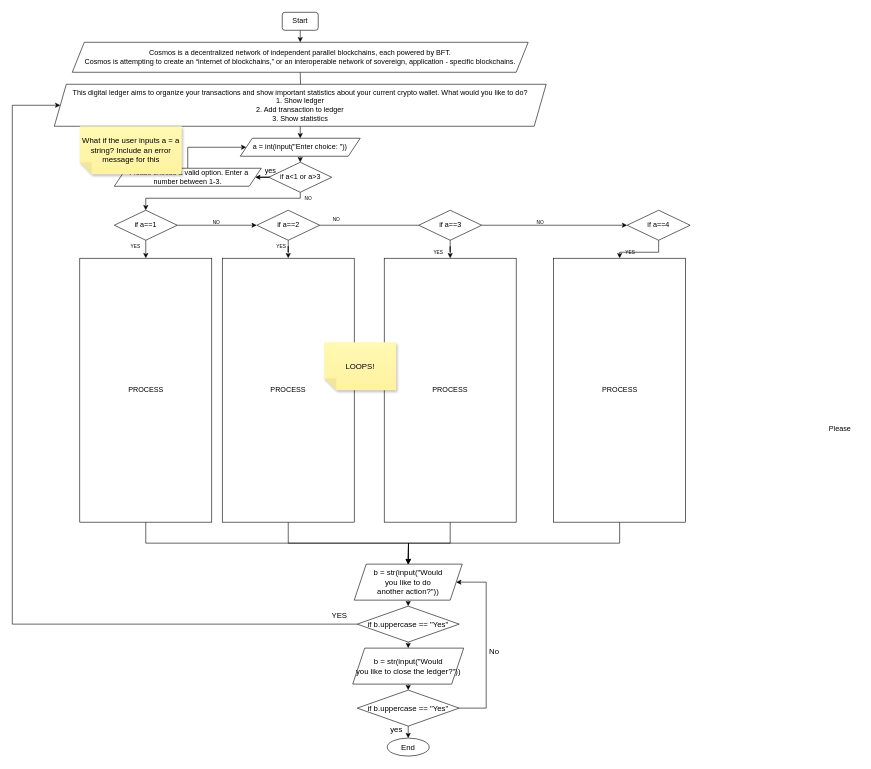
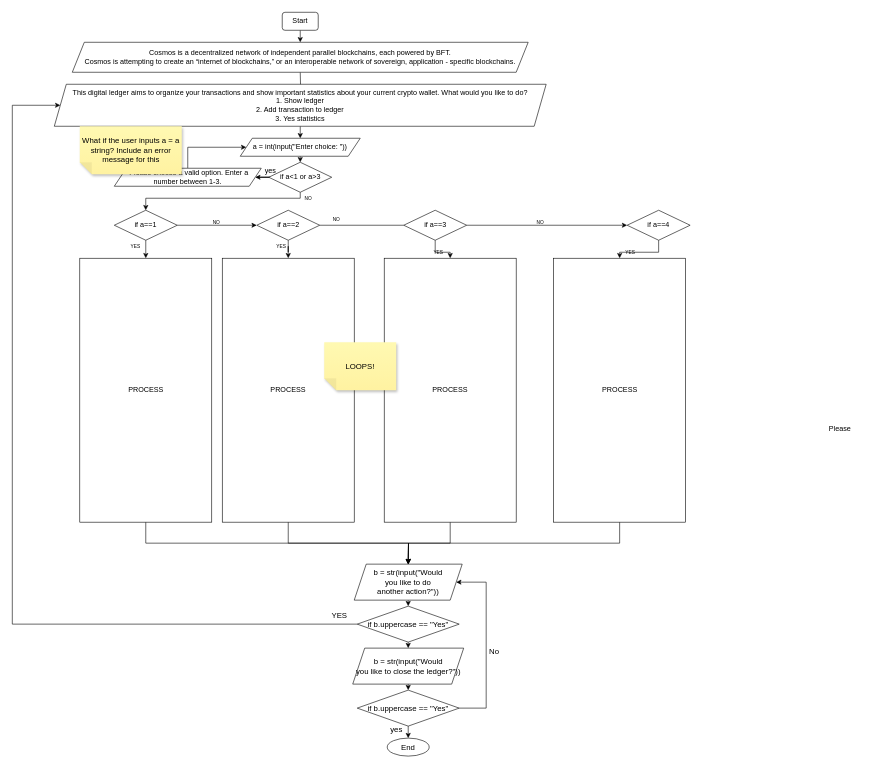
(300, 105) -> (300, 105)
(450, 225) -> (435, 225)
